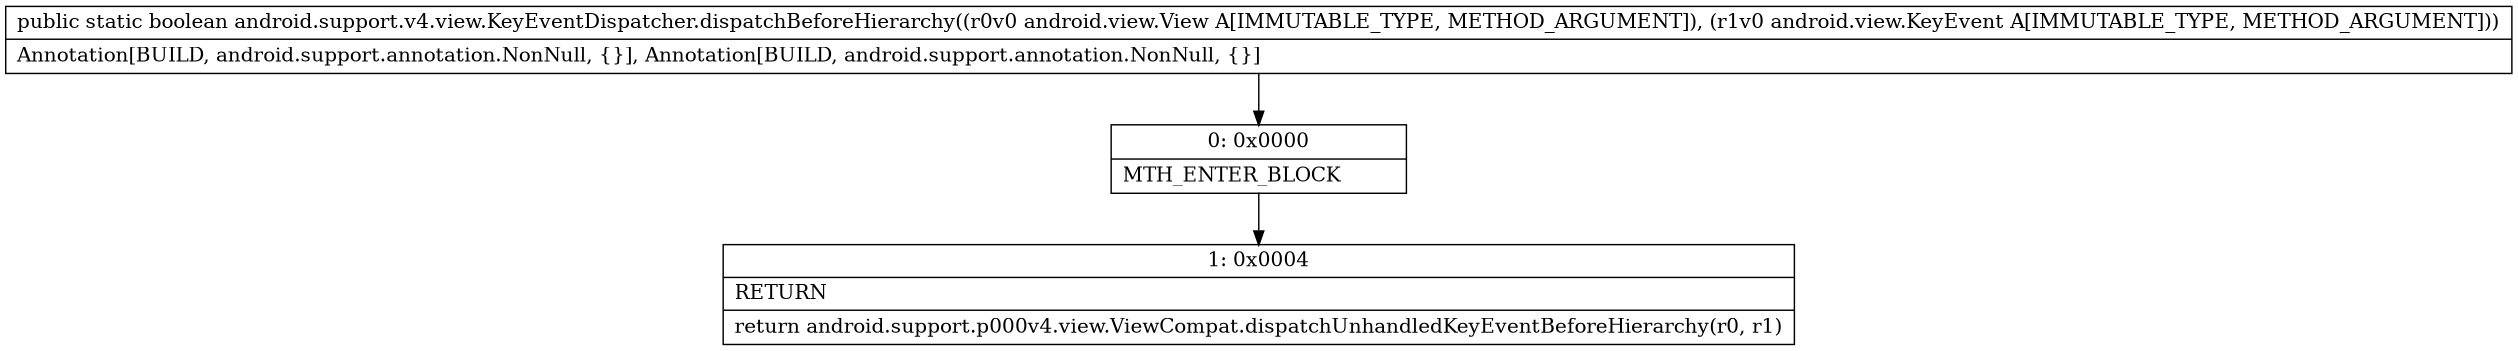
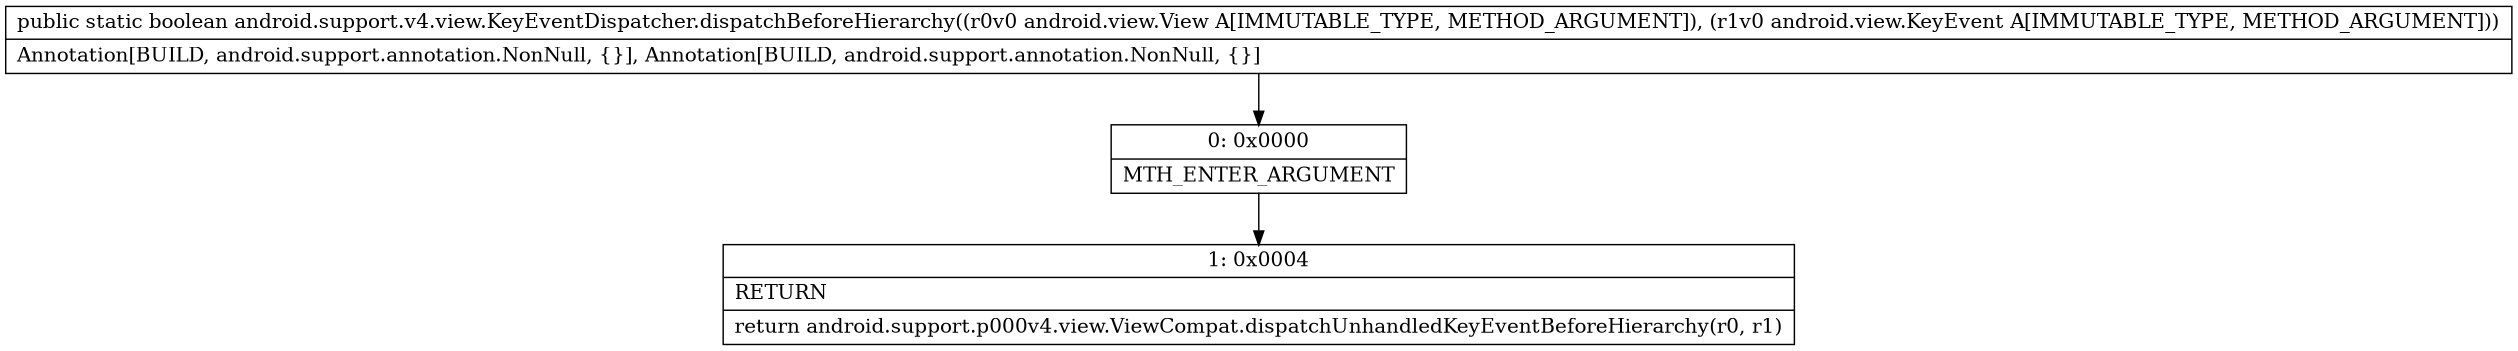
(1232, 175) -> (1259, 175)
